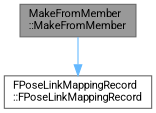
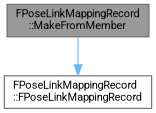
(78, 21) -> (78, 21)
